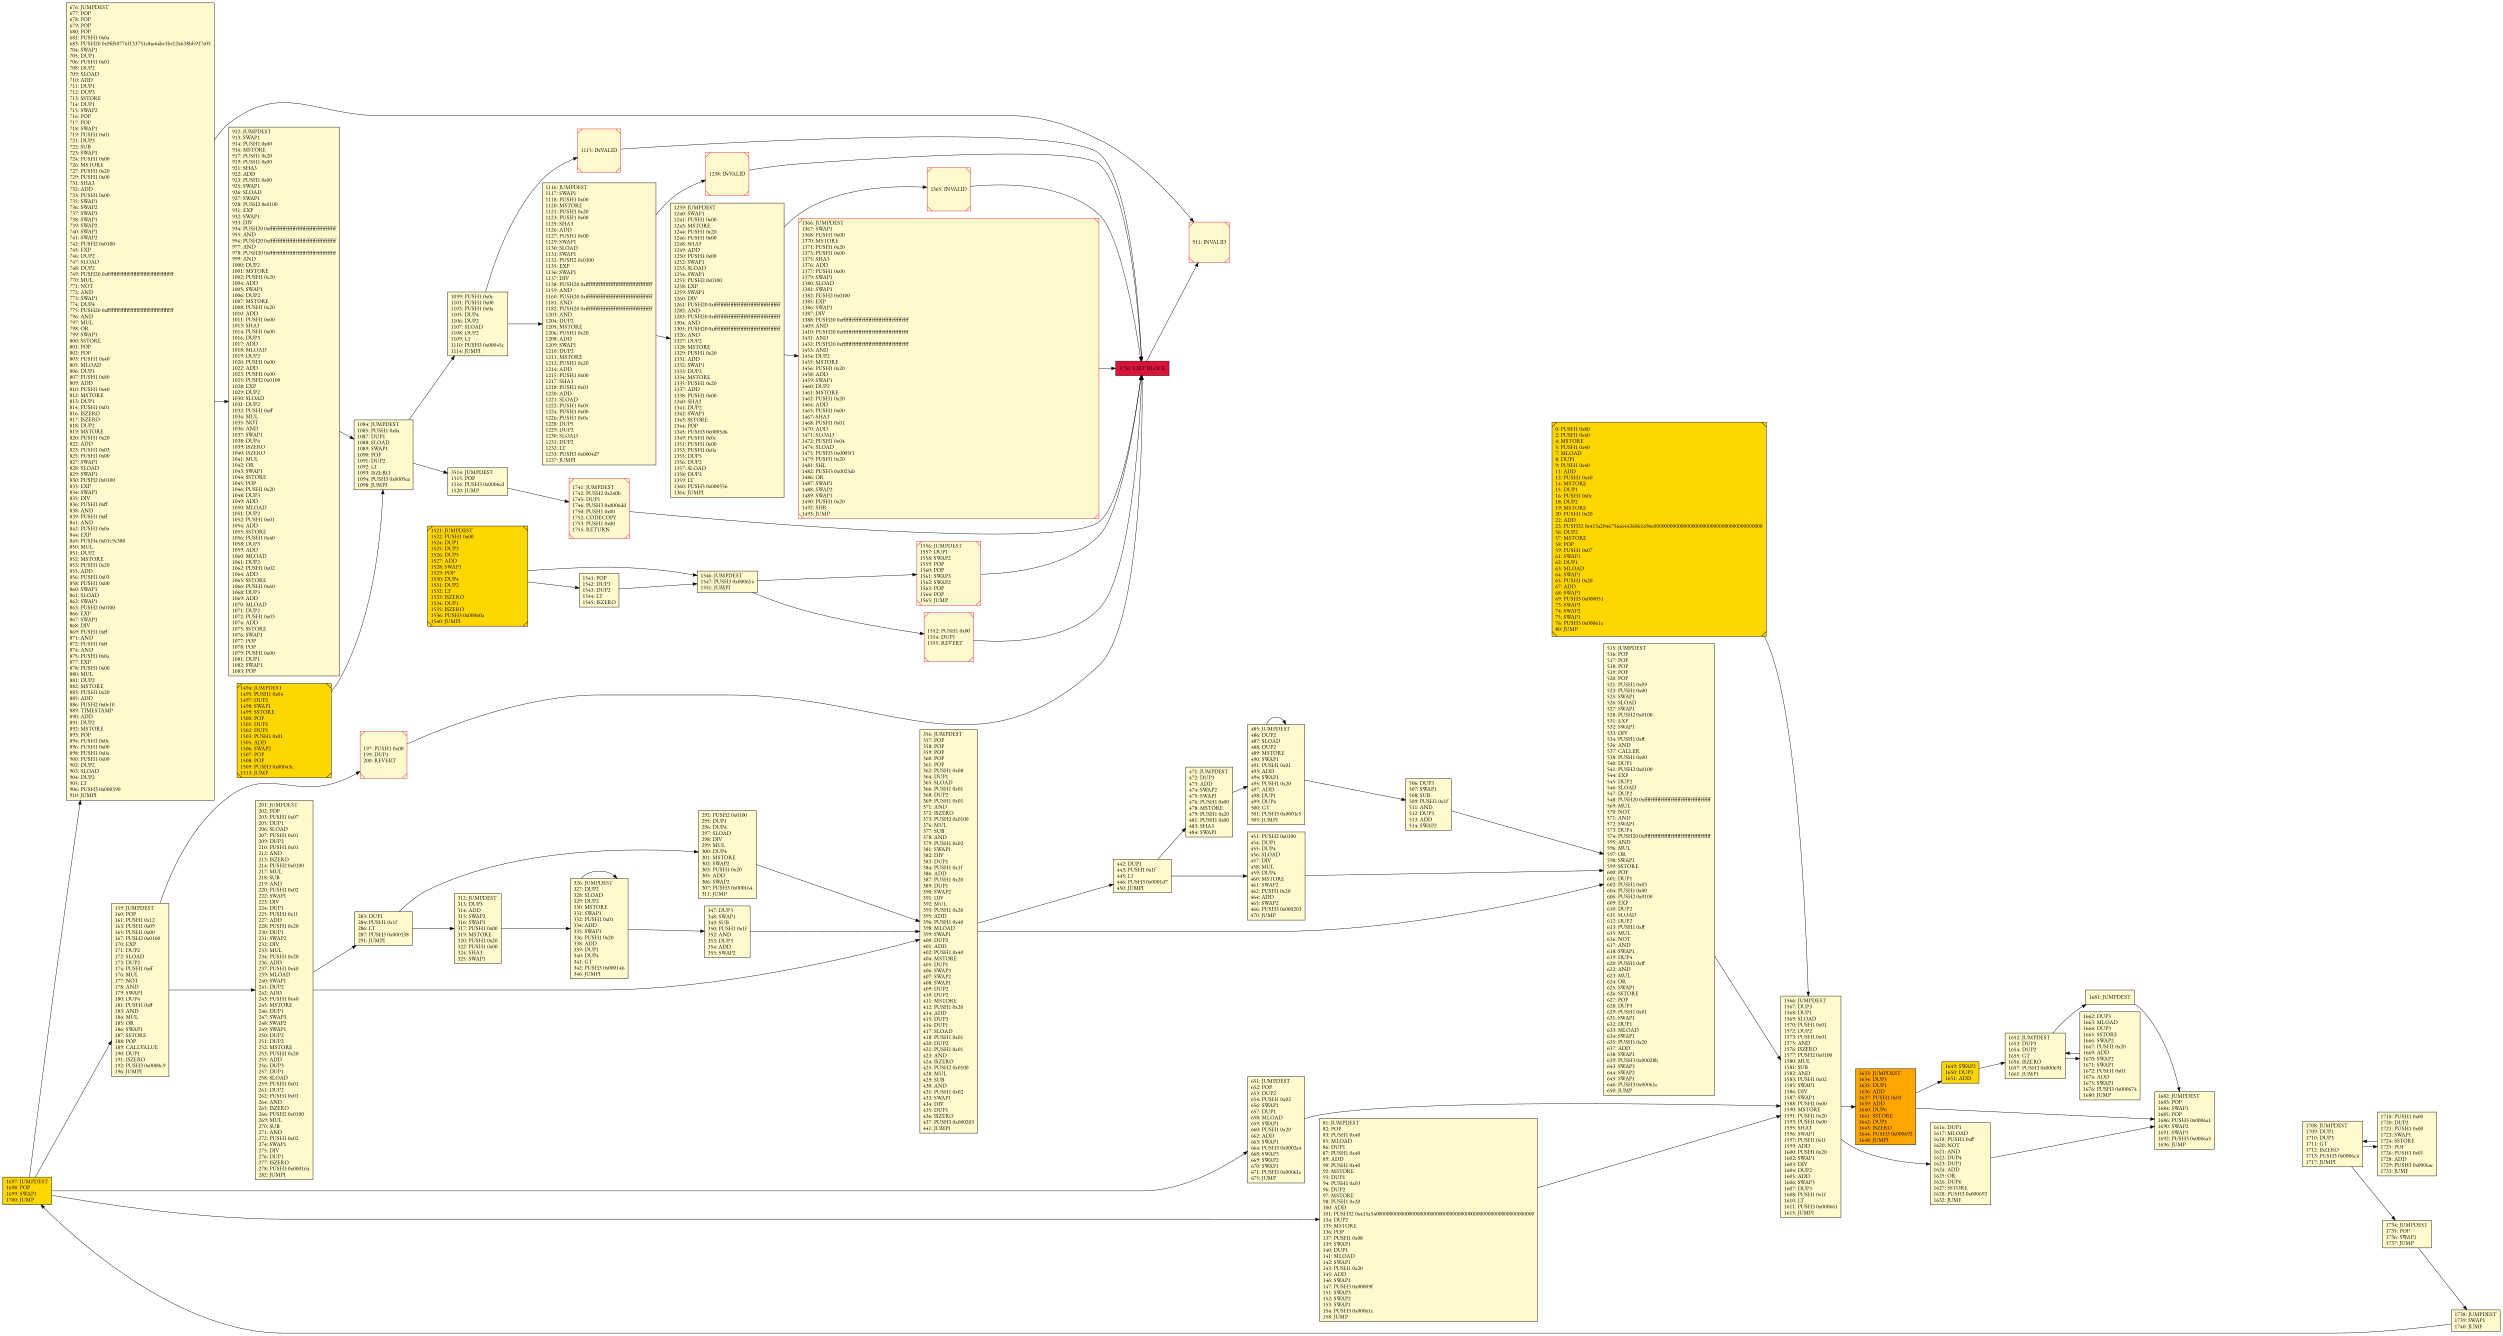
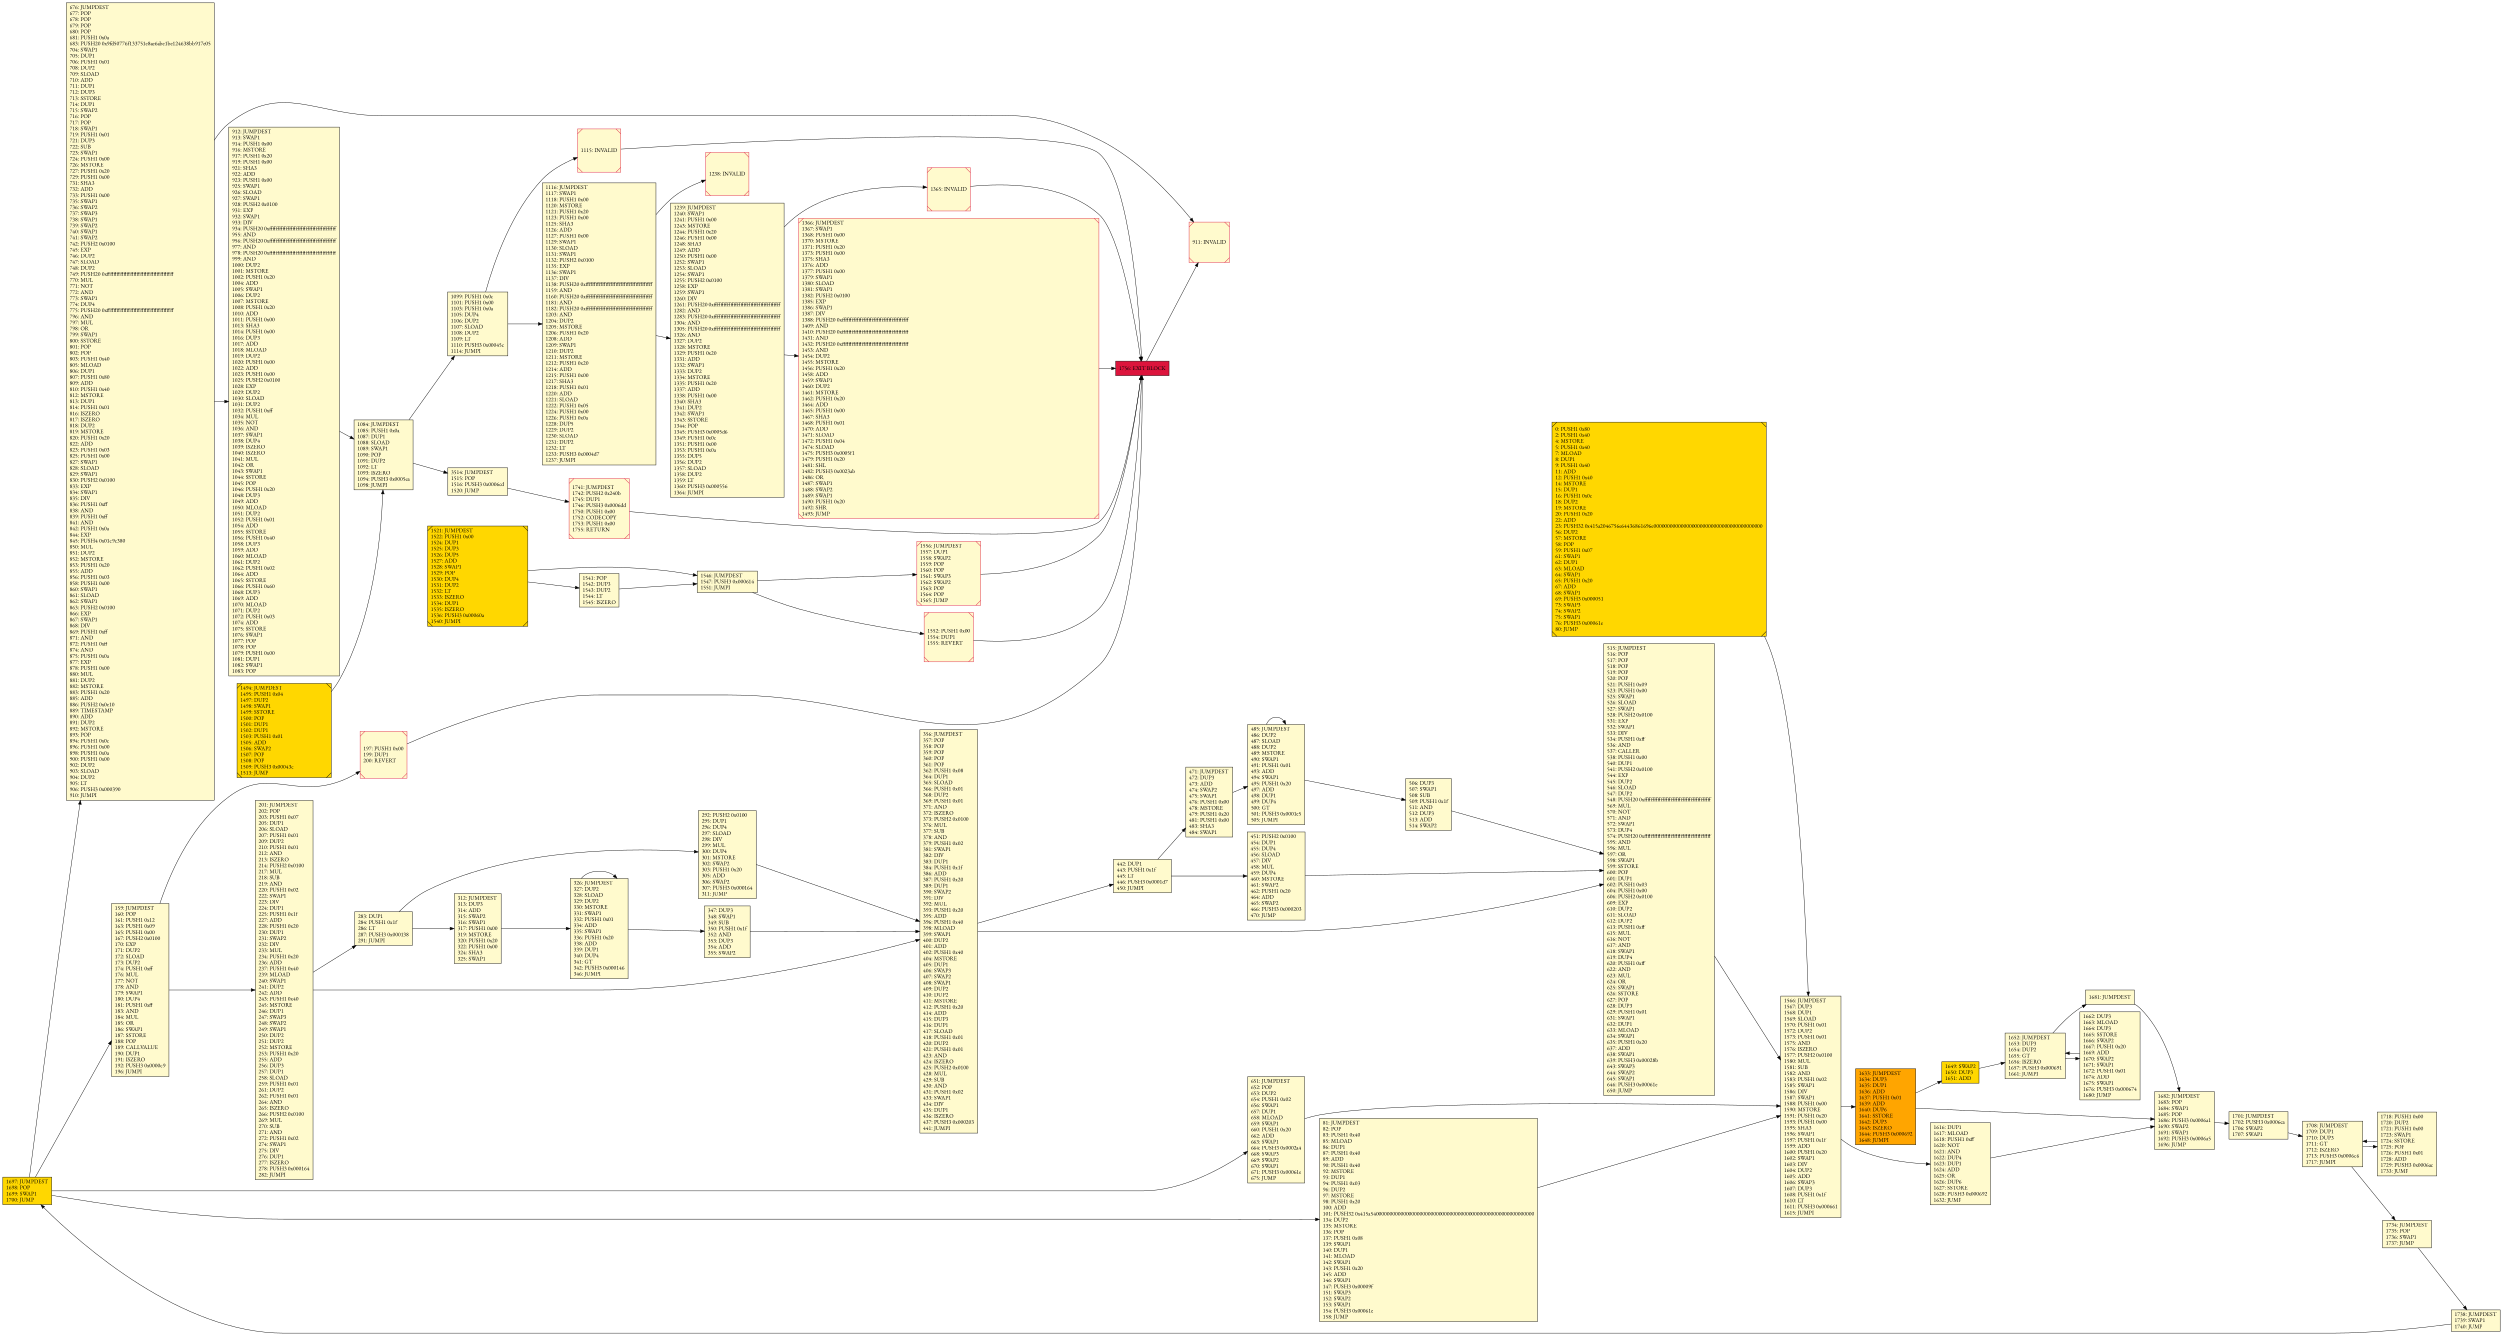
(1024, 154) -> none
none -> (2258, 1125)
